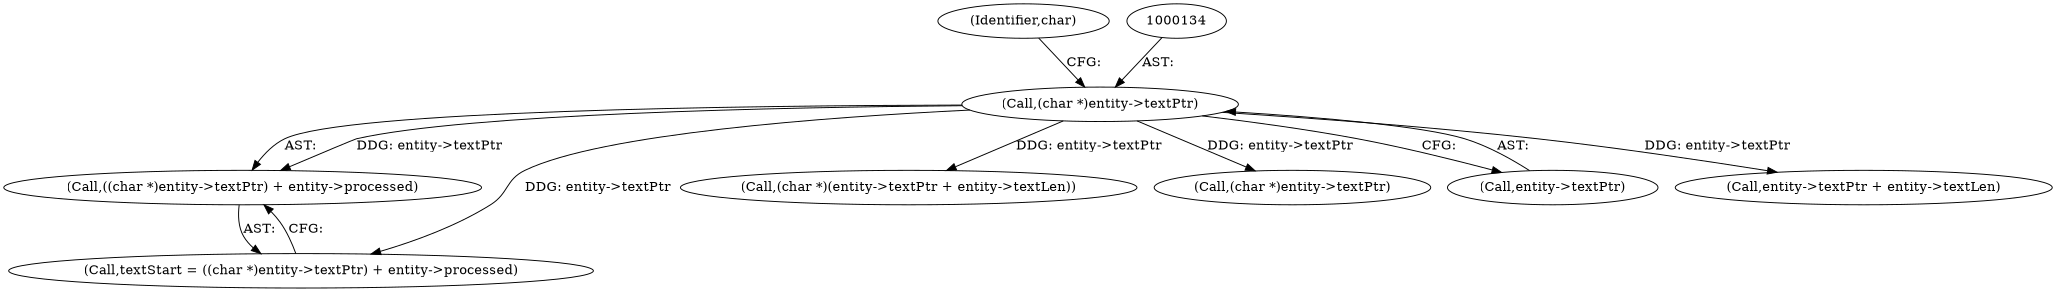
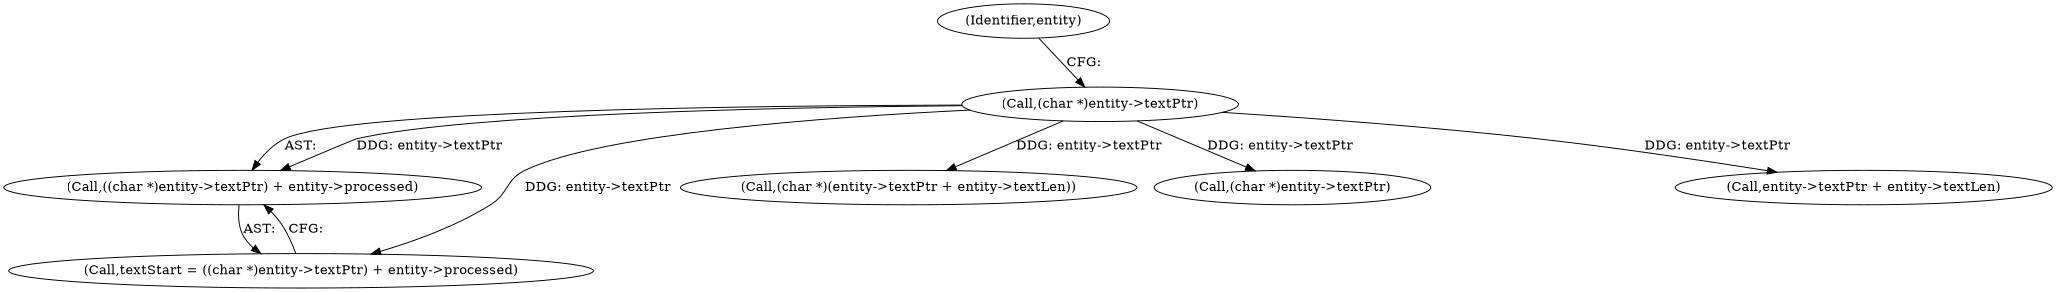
(1024, 21) -> (1024, 21)
(1177, 21) -> none
(1553, 188) -> none
